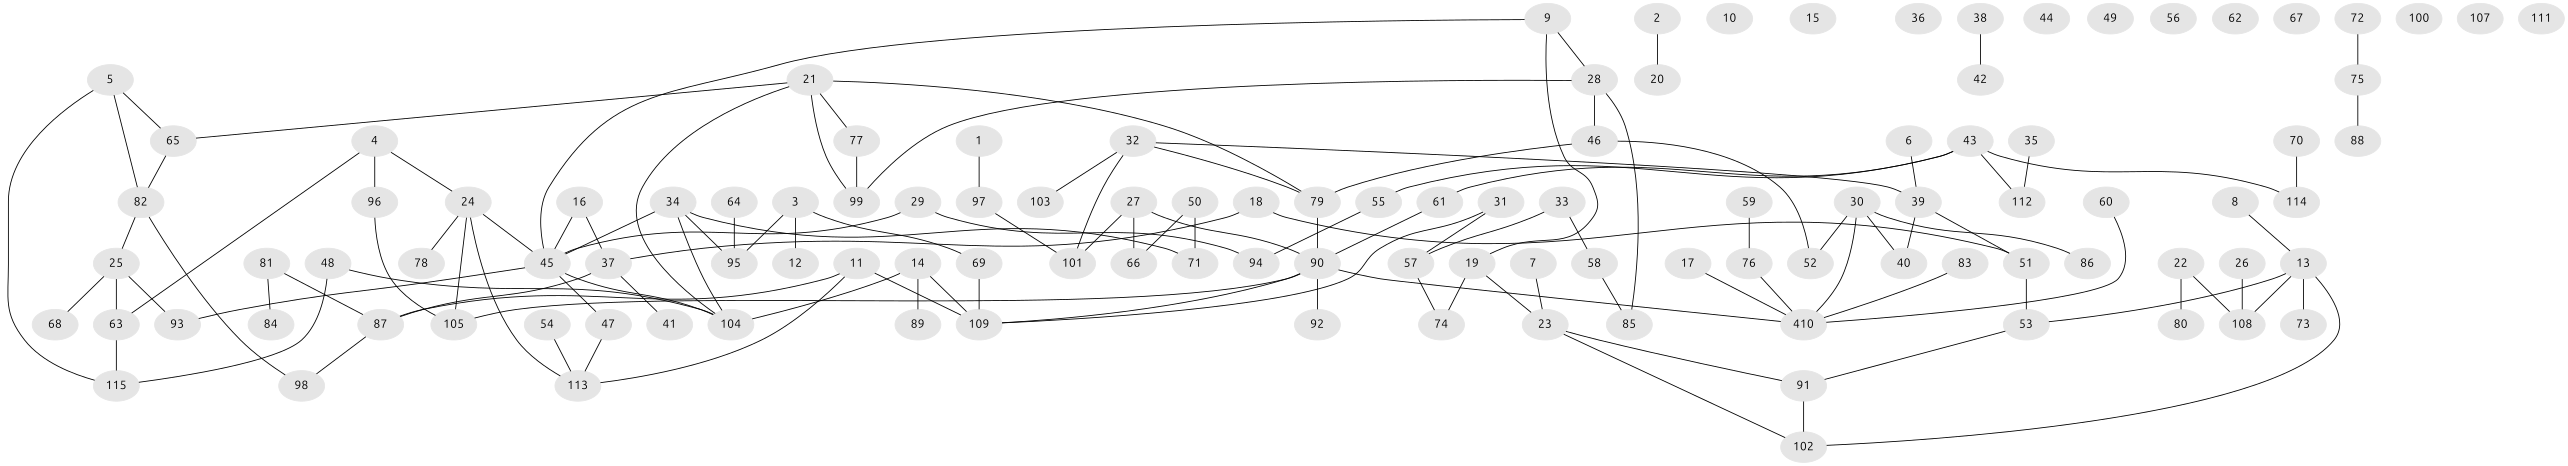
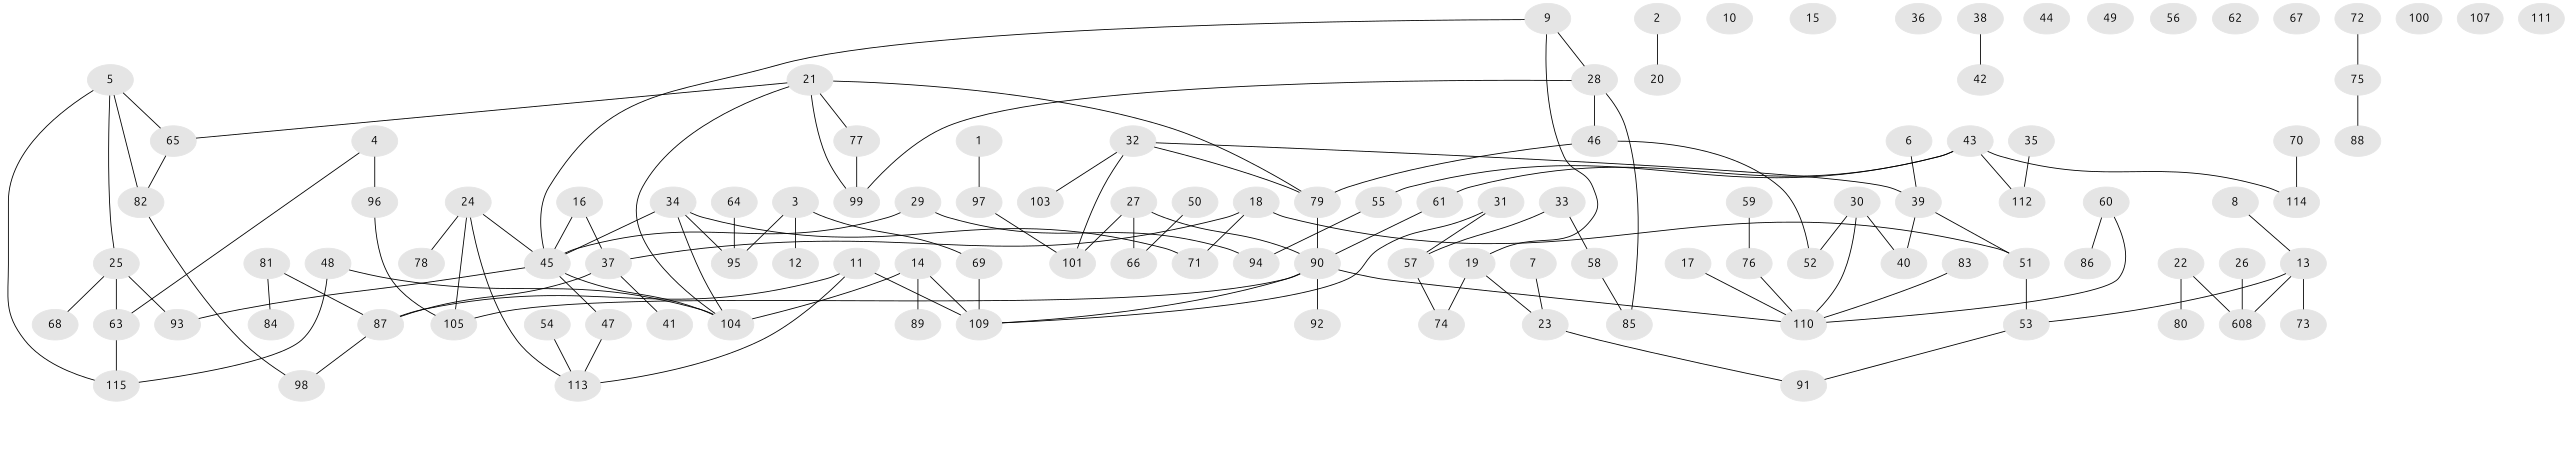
(422, 172) -> none
(1957, 232) -> (2097, 233)
(129, 233) -> (109, 172)
(1195, 233) -> (1230, 228)
(1804, 325) -> (1804, 325)
(2242, 325) -> (2242, 325)
(1804, 447) -> none
